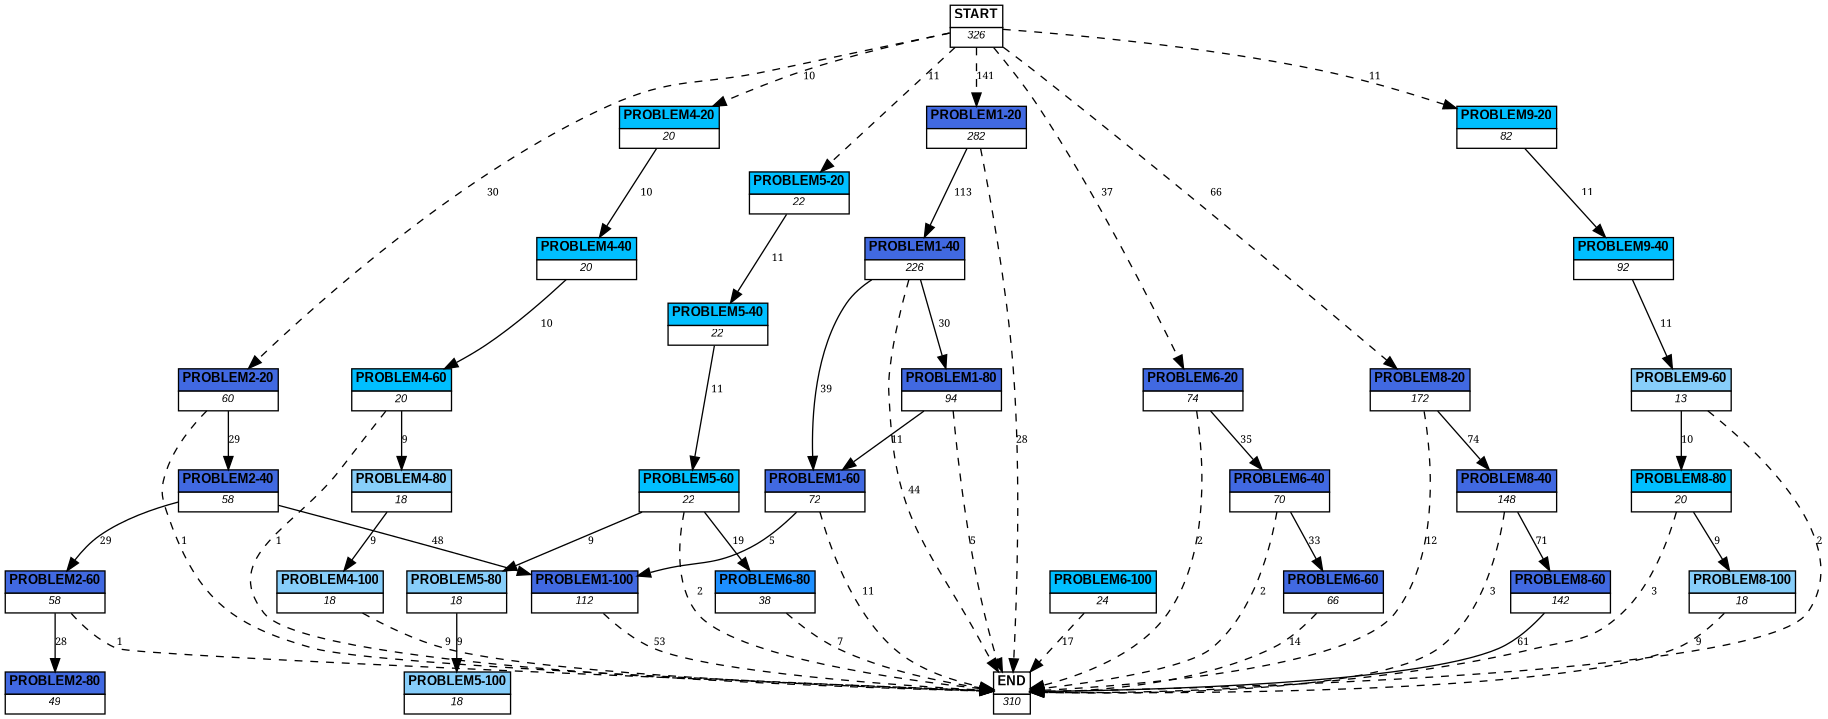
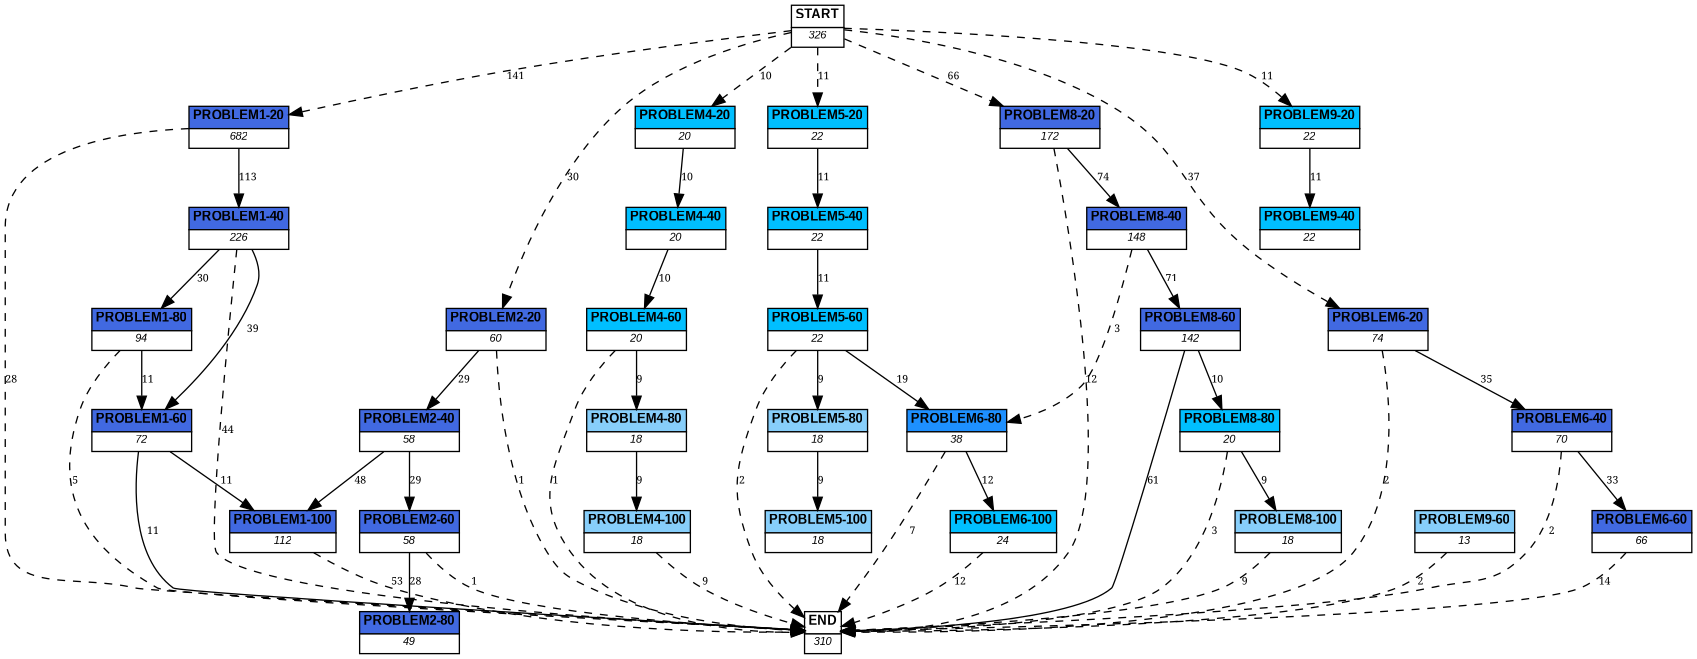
(976, 136) -> (239, 136)
(1507, 136) -> (1310, 136)
(1624, 268) -> (1310, 238)
(1650, 318) -> none
(1681, 434) -> (1208, 374)
none -> (977, 475)
(772, 541) -> (227, 481)
(873, 626) -> (409, 606)
(1068, 642) -> (961, 582)
(1416, 659) -> (1100, 353)
